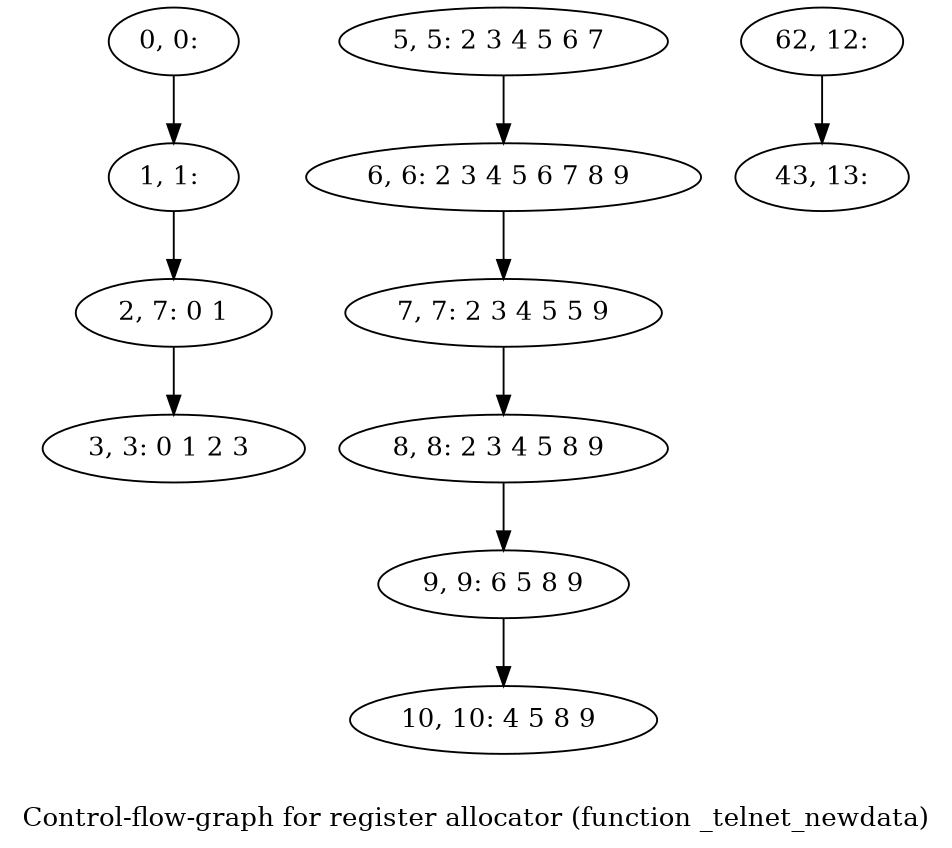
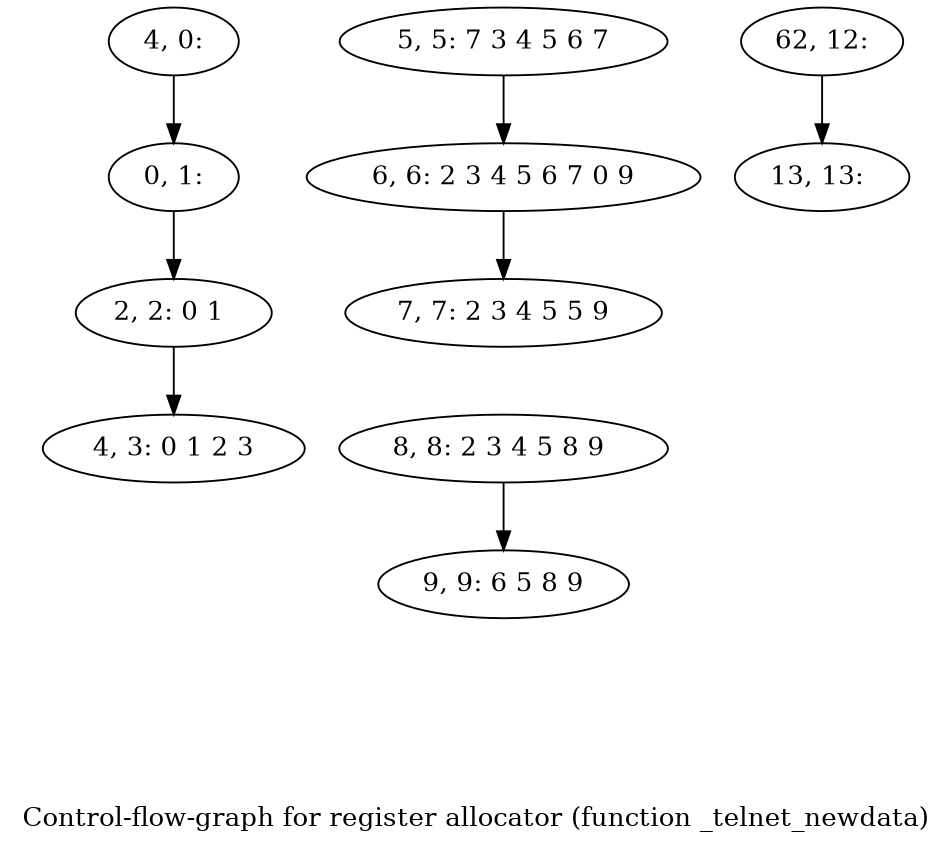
(174, 41) -> (174, 41)
(504, 41) -> (504, 41)
(174, 177) -> (174, 177)
(504, 177) -> (504, 177)
(822, 177) -> (822, 177)
(174, 313) -> (174, 313)
(504, 371) -> none
(174, 449) -> (174, 449)
(504, 720) -> none
